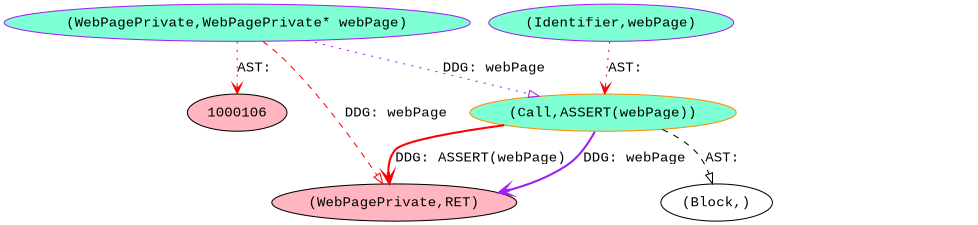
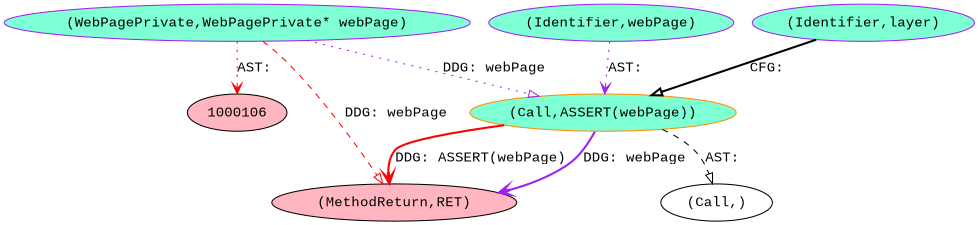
none -> (863, 23)
(608, 62) -> (608, 62)
(394, 203) -> (394, 203)
(717, 203) -> (717, 203)
